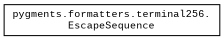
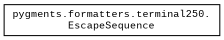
(112, 20) -> (112, 20)
